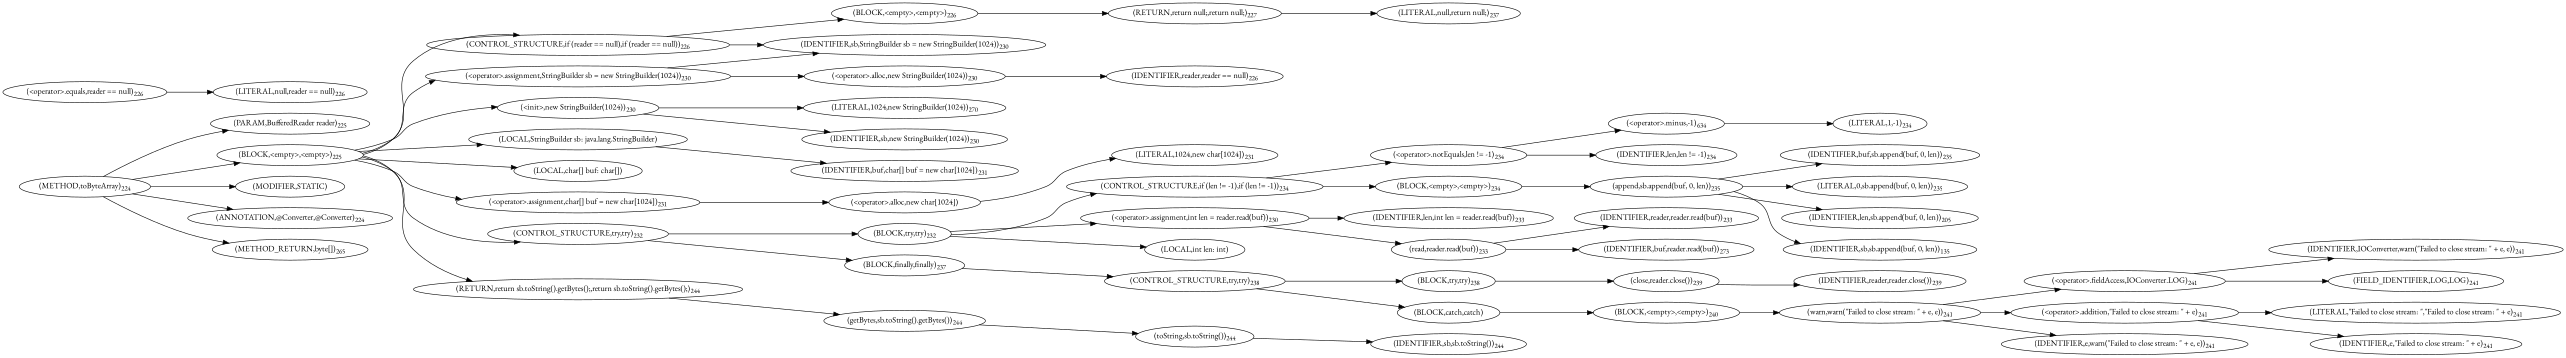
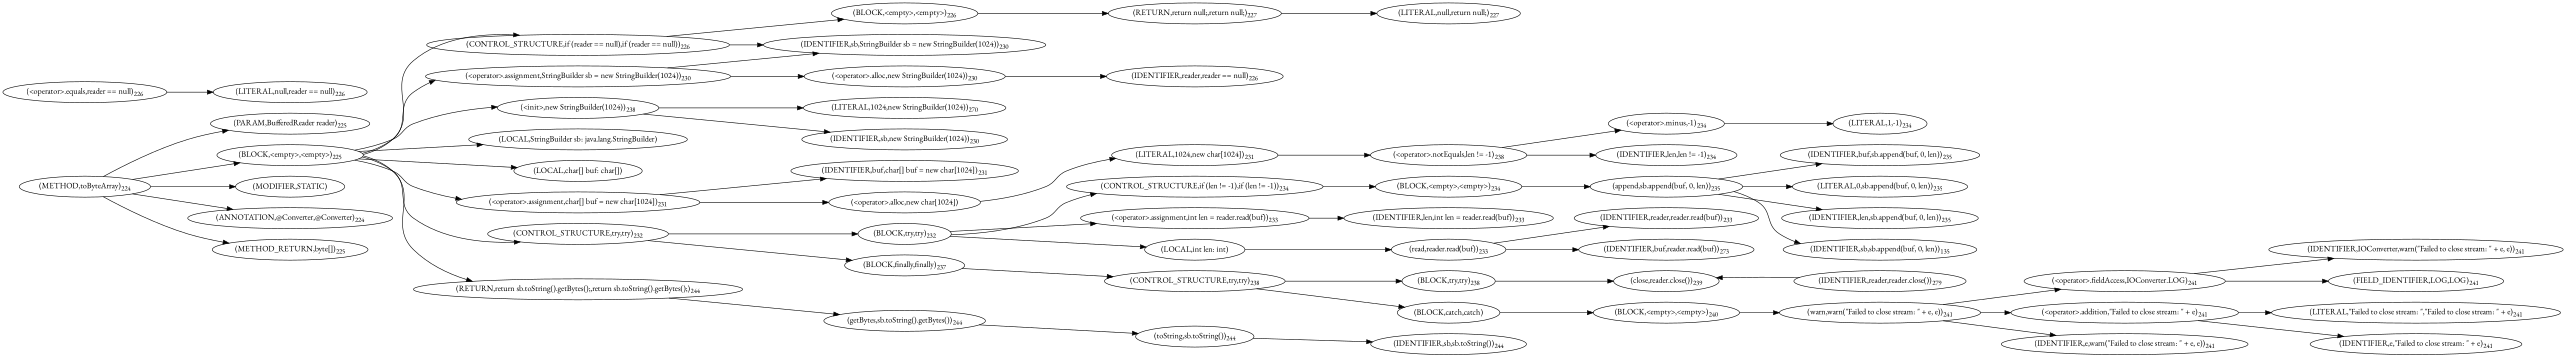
(1494, 13) -> (1494, 13)
(631, 107) -> (631, 107)
(1702, 123) -> (1702, 123)
(1499, 154) -> (1499, 154)
(738, 155) -> (740, 187)
(1326, 171) -> (1321, 155)
(1273, 217) -> (1273, 217)
(1946, 217) -> (1946, 217)
(1329, 235) -> (1315, 250)
(341, 249) -> (341, 249)
(1937, 280) -> (1937, 280)
(1755, 285) -> (1761, 277)
